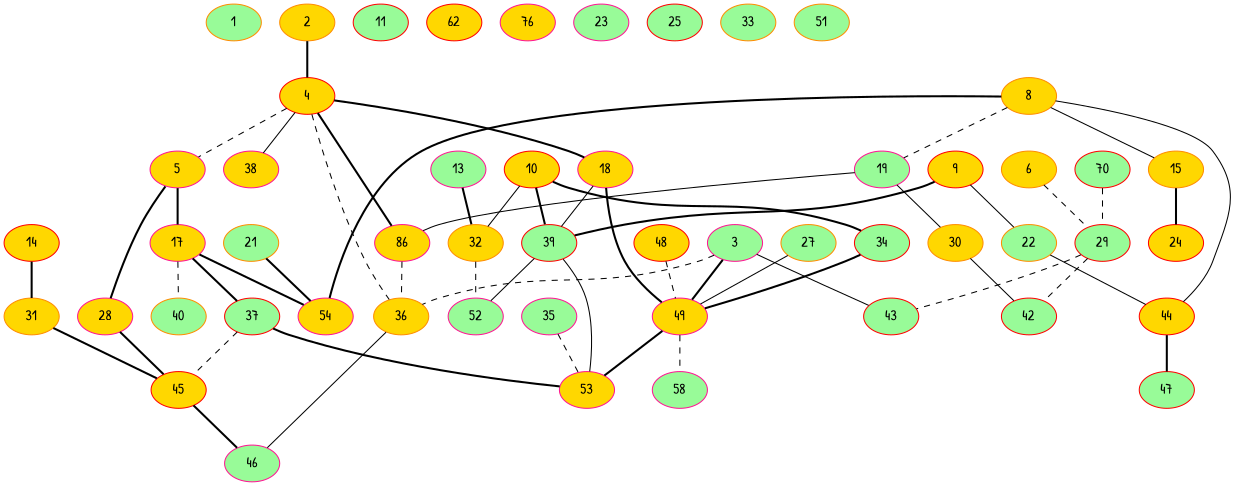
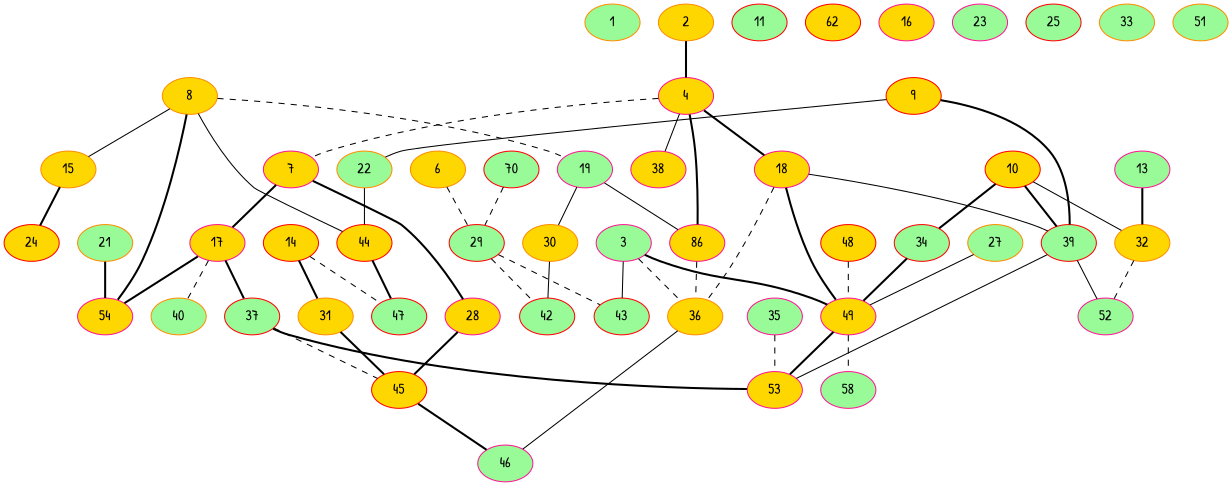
(528, 22) -> (906, 22)
(307, 96) -> (686, 96)
(178, 169) -> (291, 169)
(343, 210) -> (744, 245)
none -> (345, 280)
